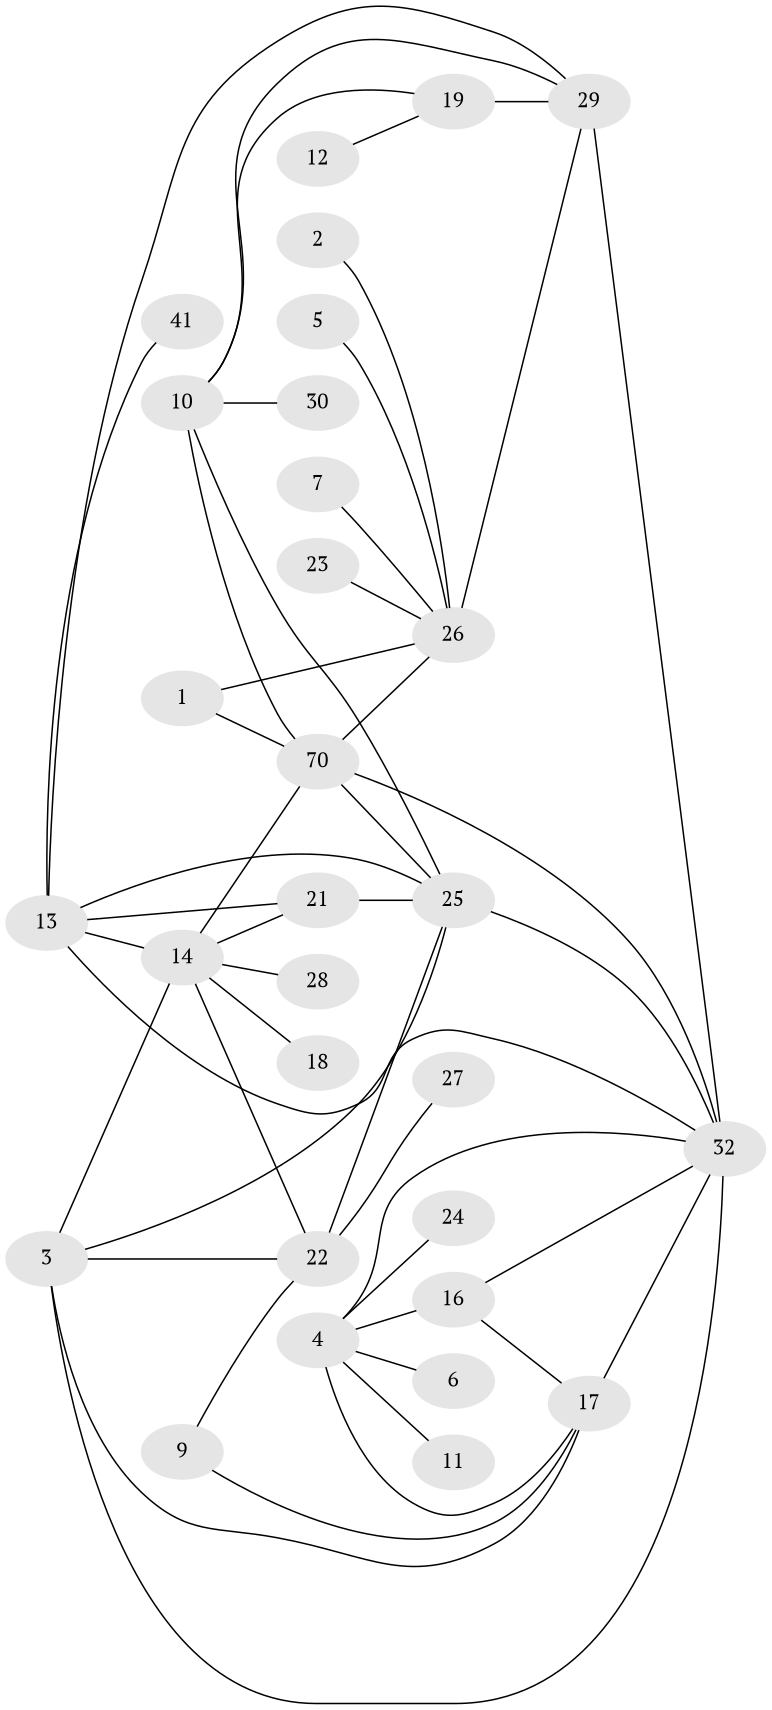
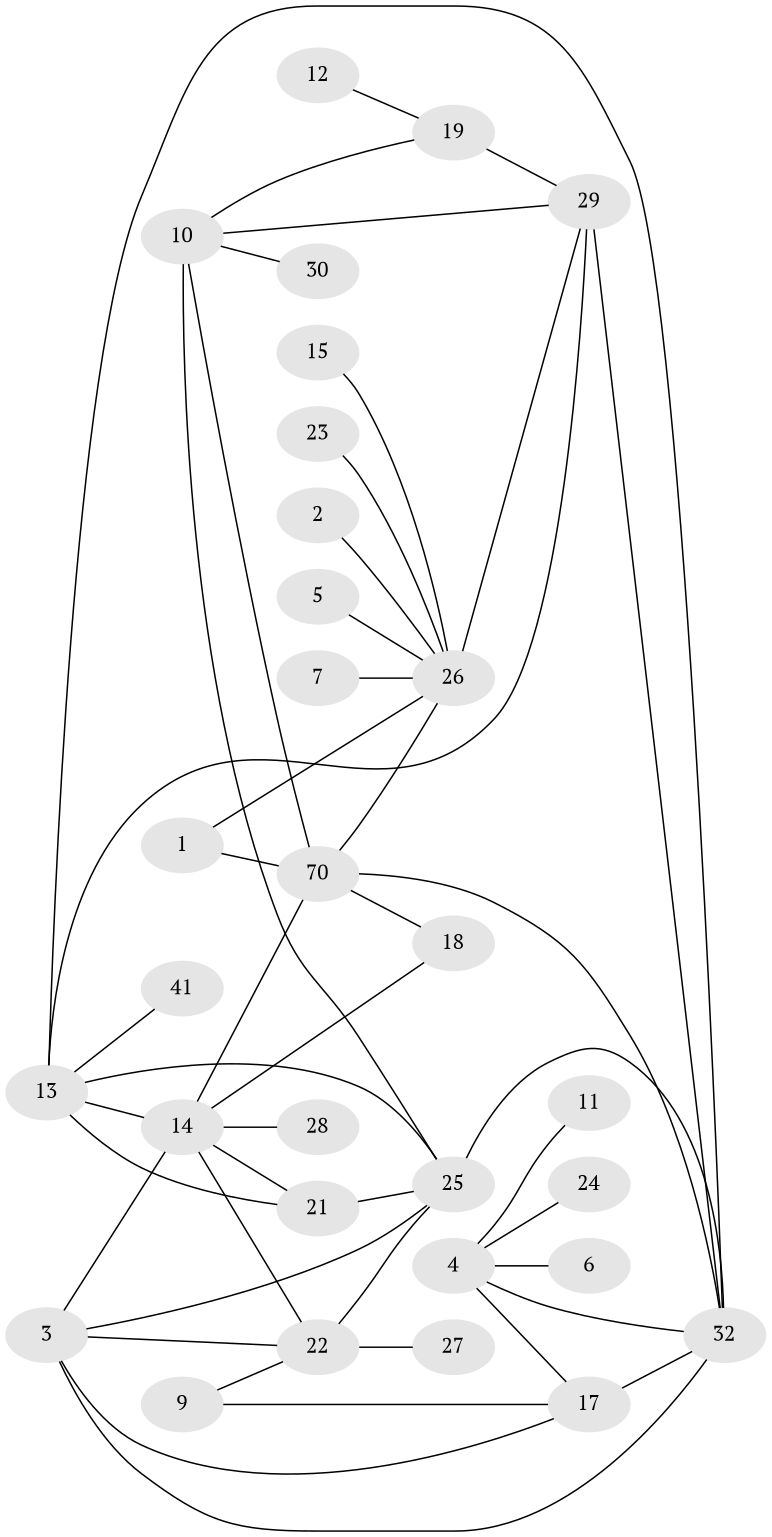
none -> (318, 353)
(386, 831) -> (386, 909)
(454, 1300) -> none
